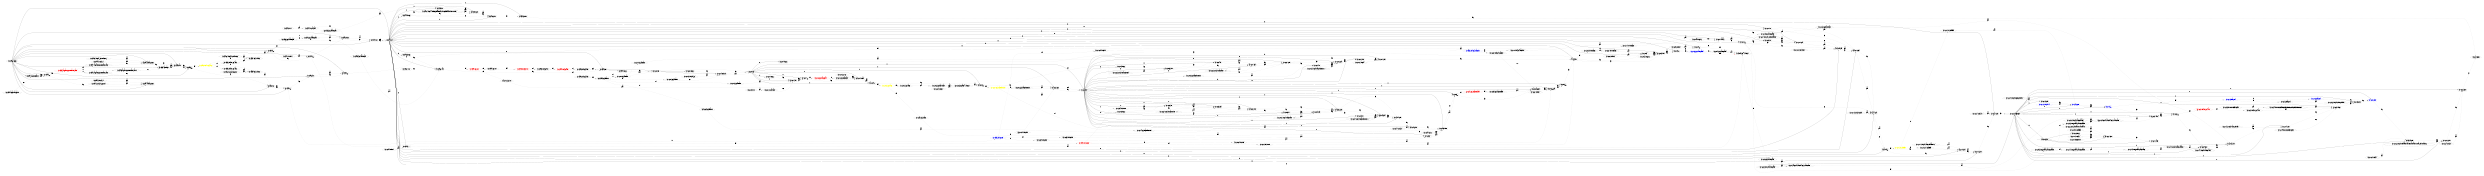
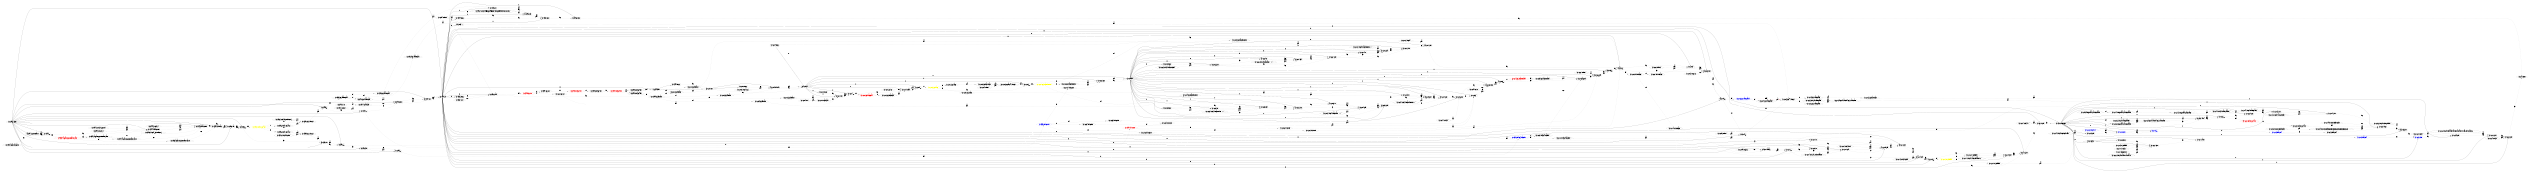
(763, 62) -> (789, 66)
none -> (177, 129)
